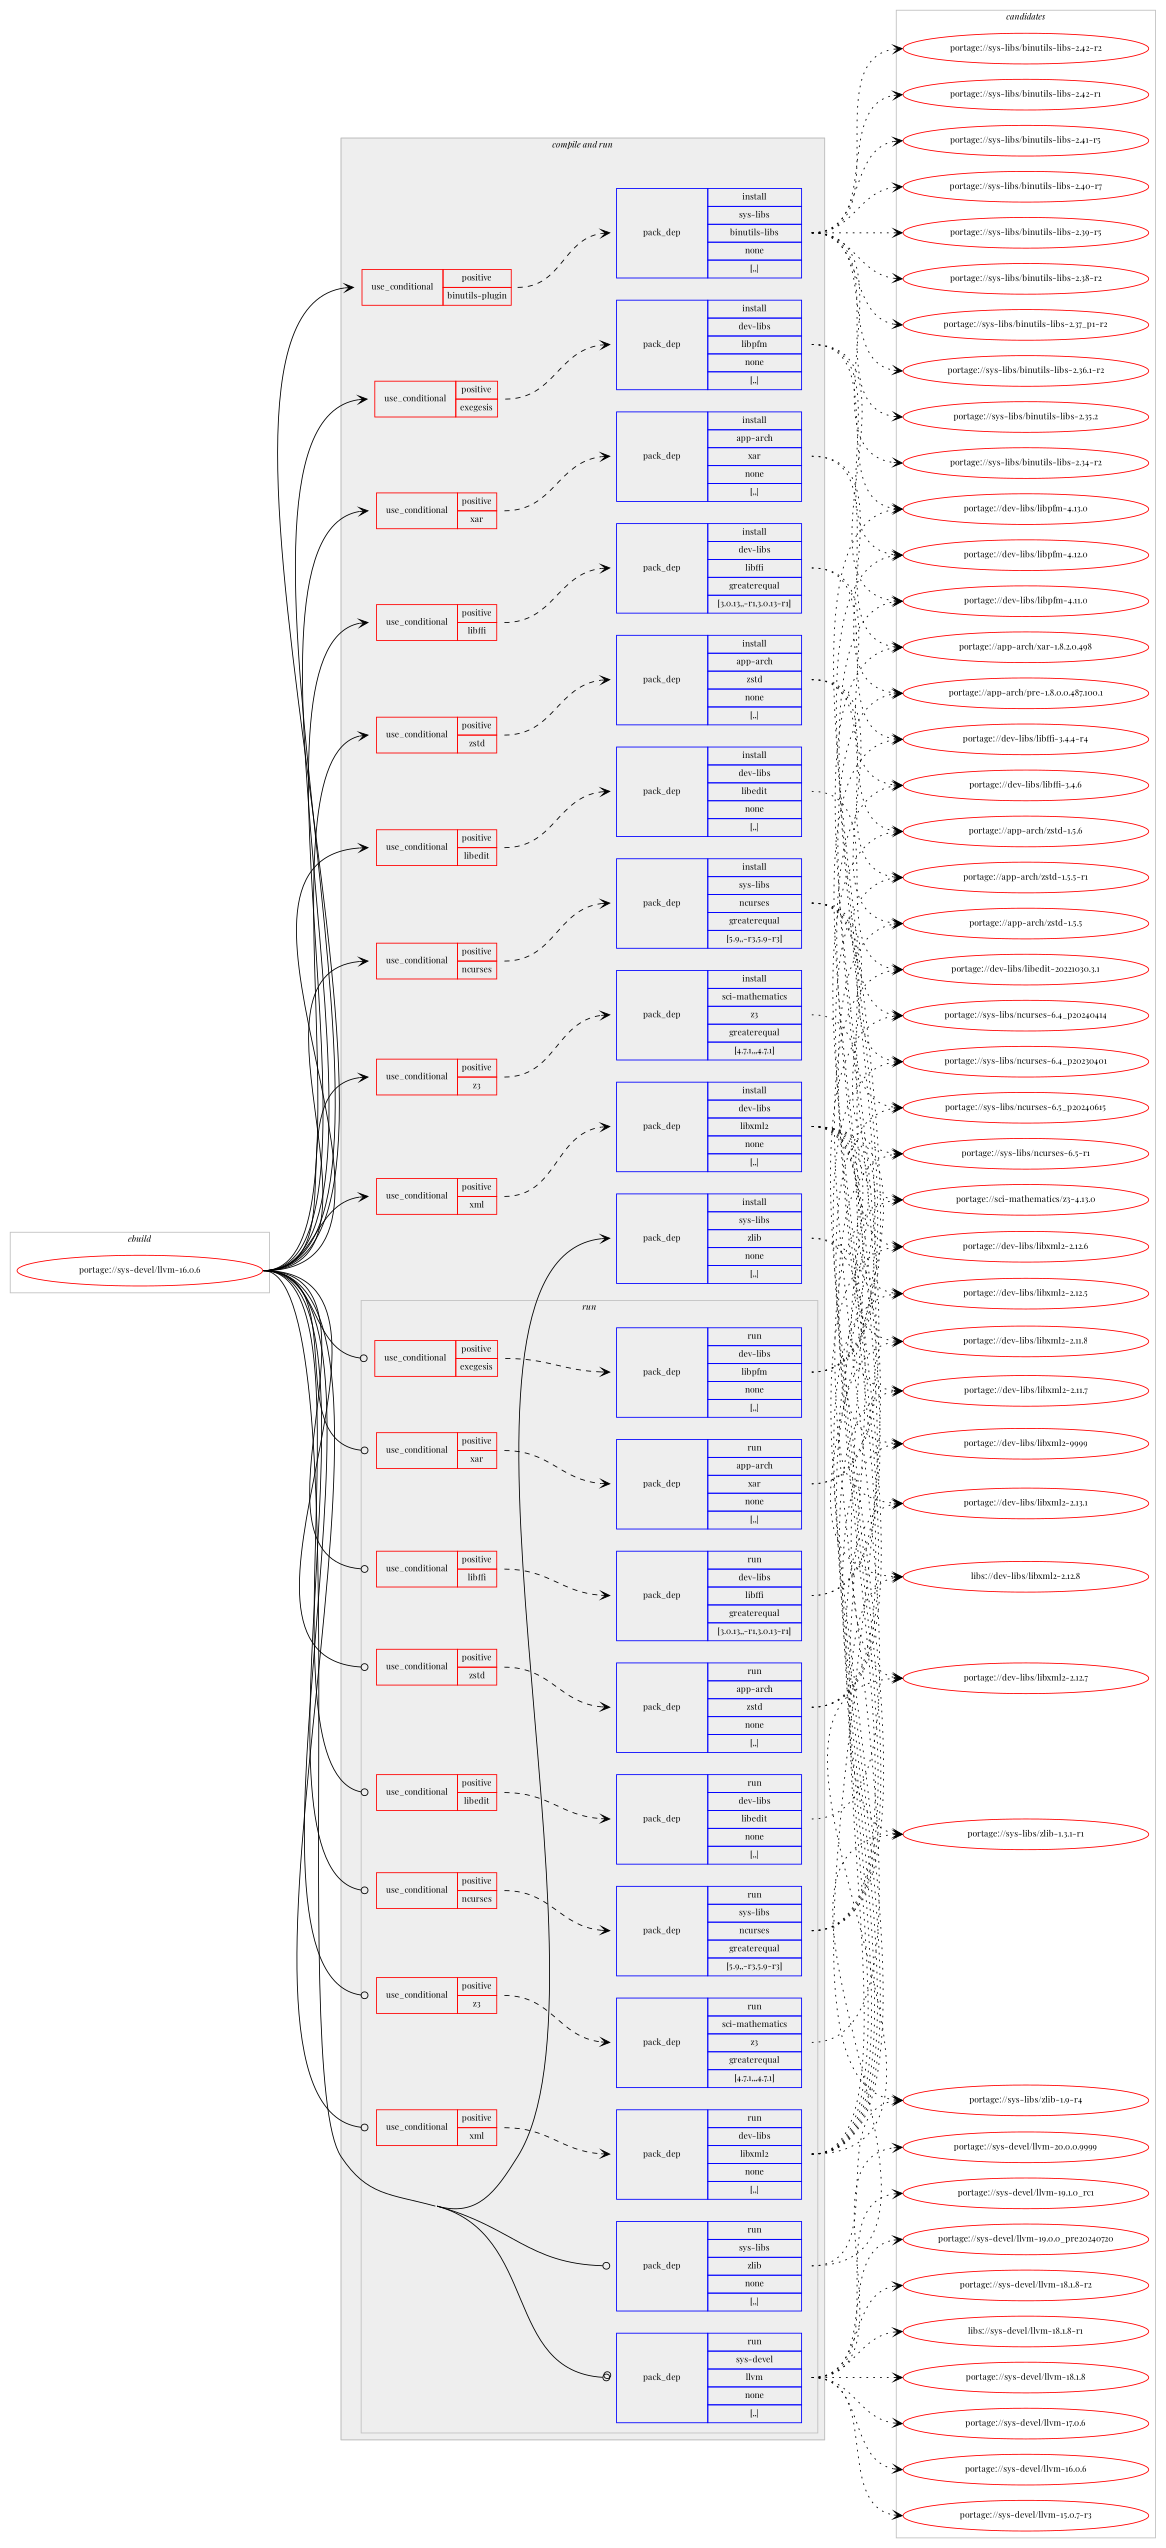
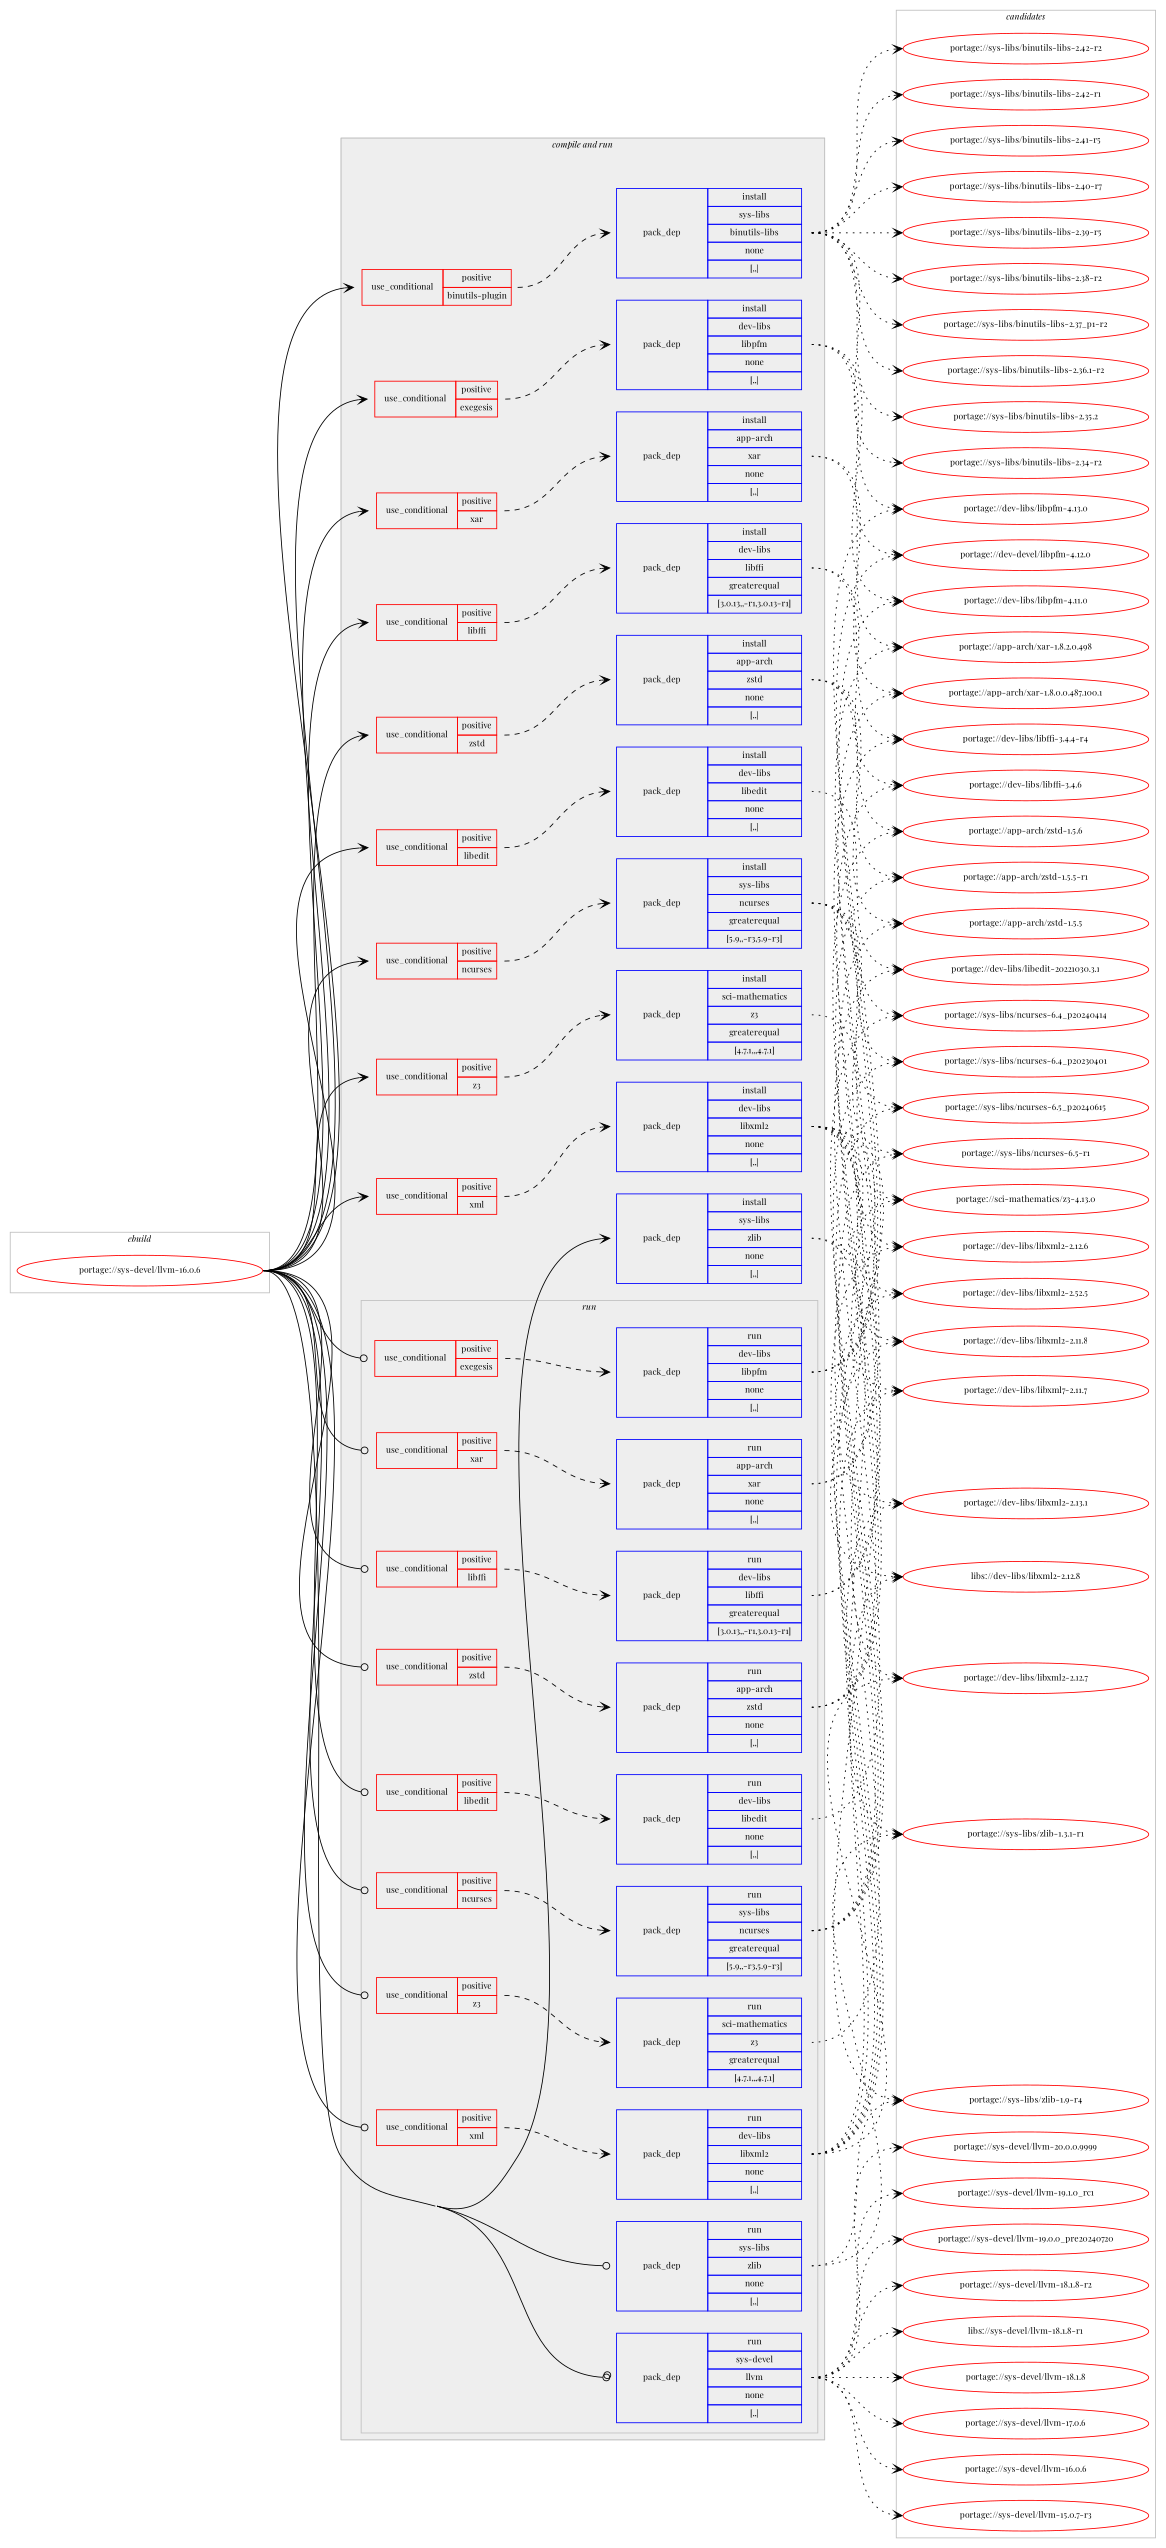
(1026, 555) -> (1026, 555)
(1026, 693) -> (1026, 693)
(1026, 1294) -> (1026, 1294)
(1026, 1391) -> (1026, 1391)
(1026, 1444) -> none
